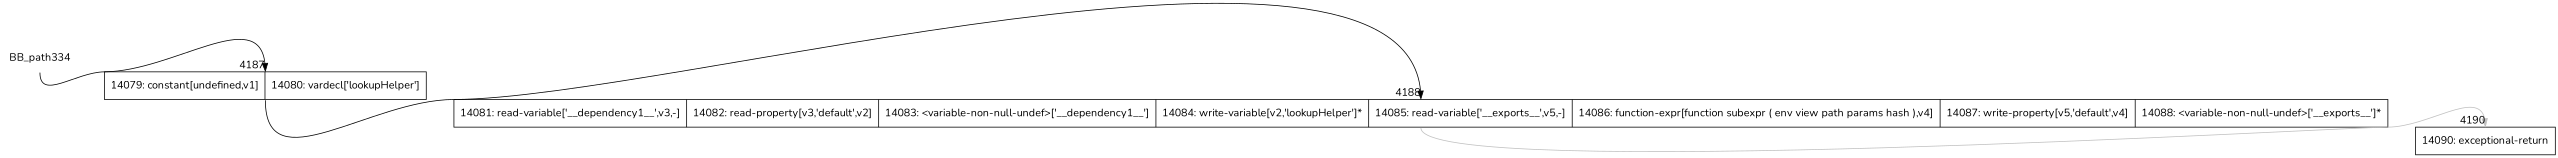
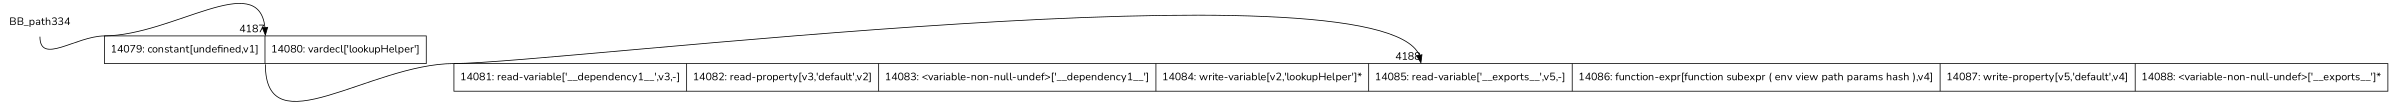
(2485, 141) -> none
